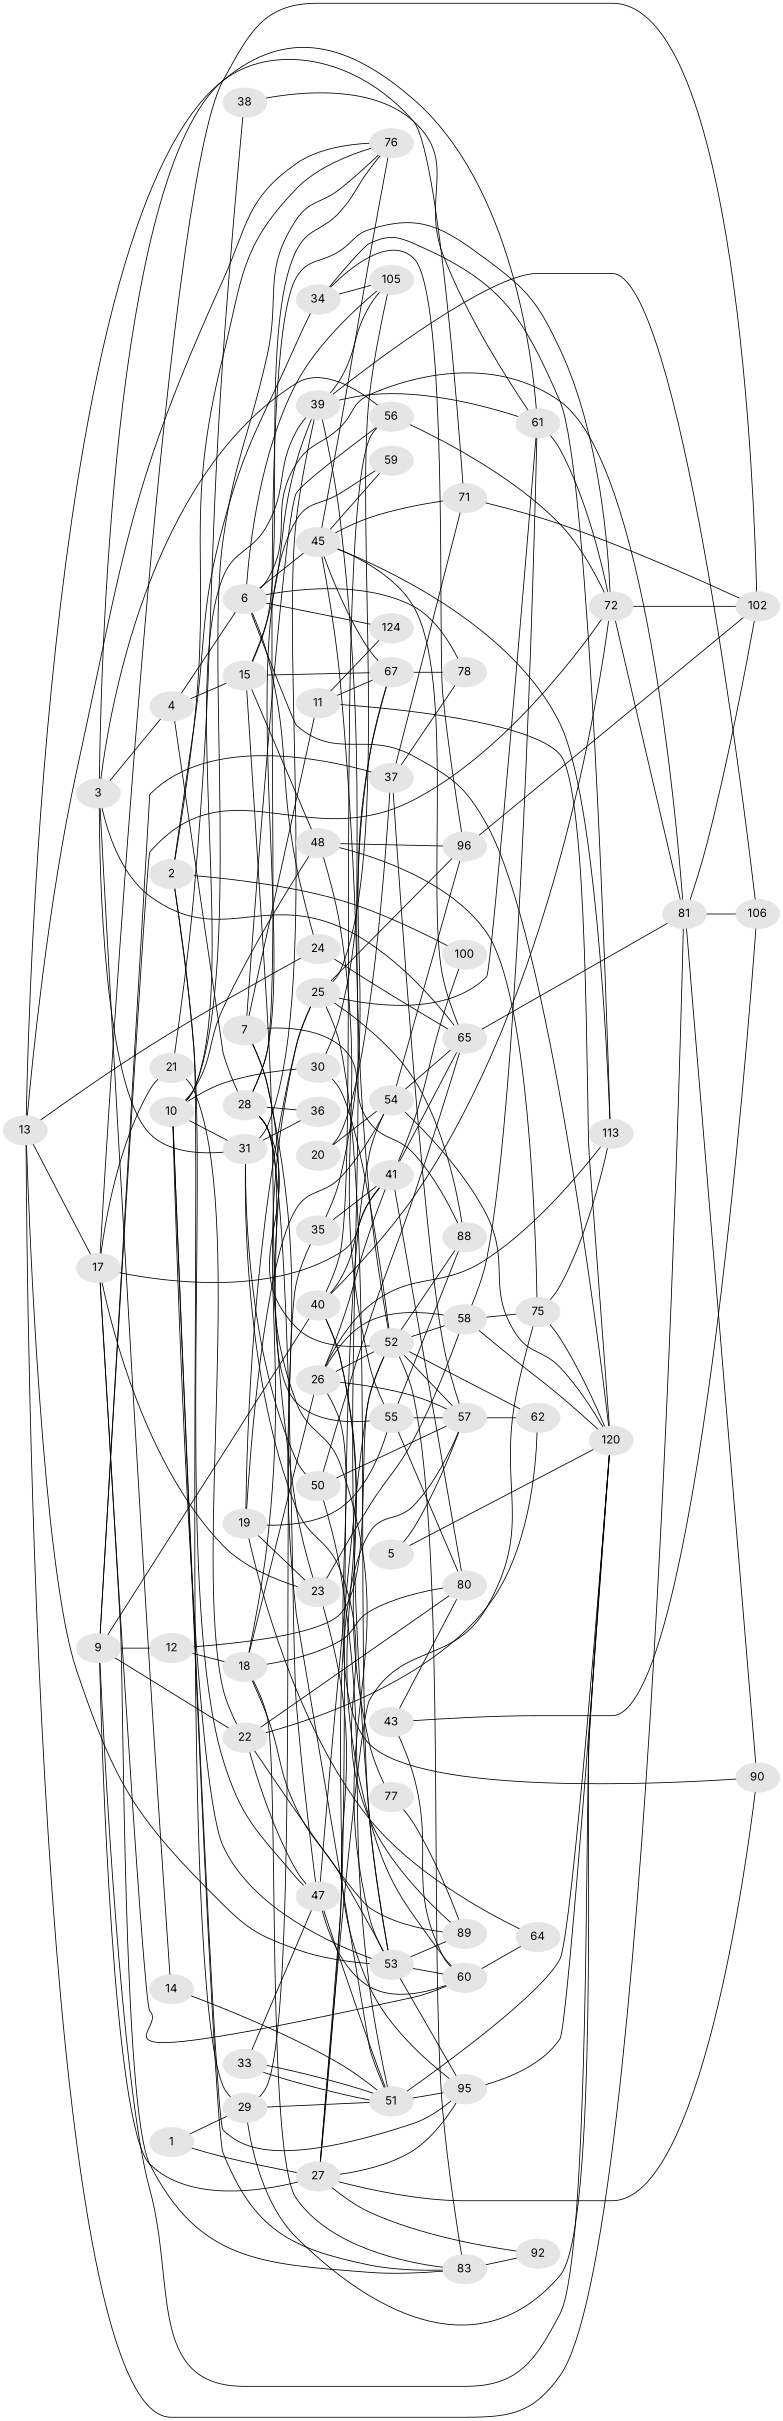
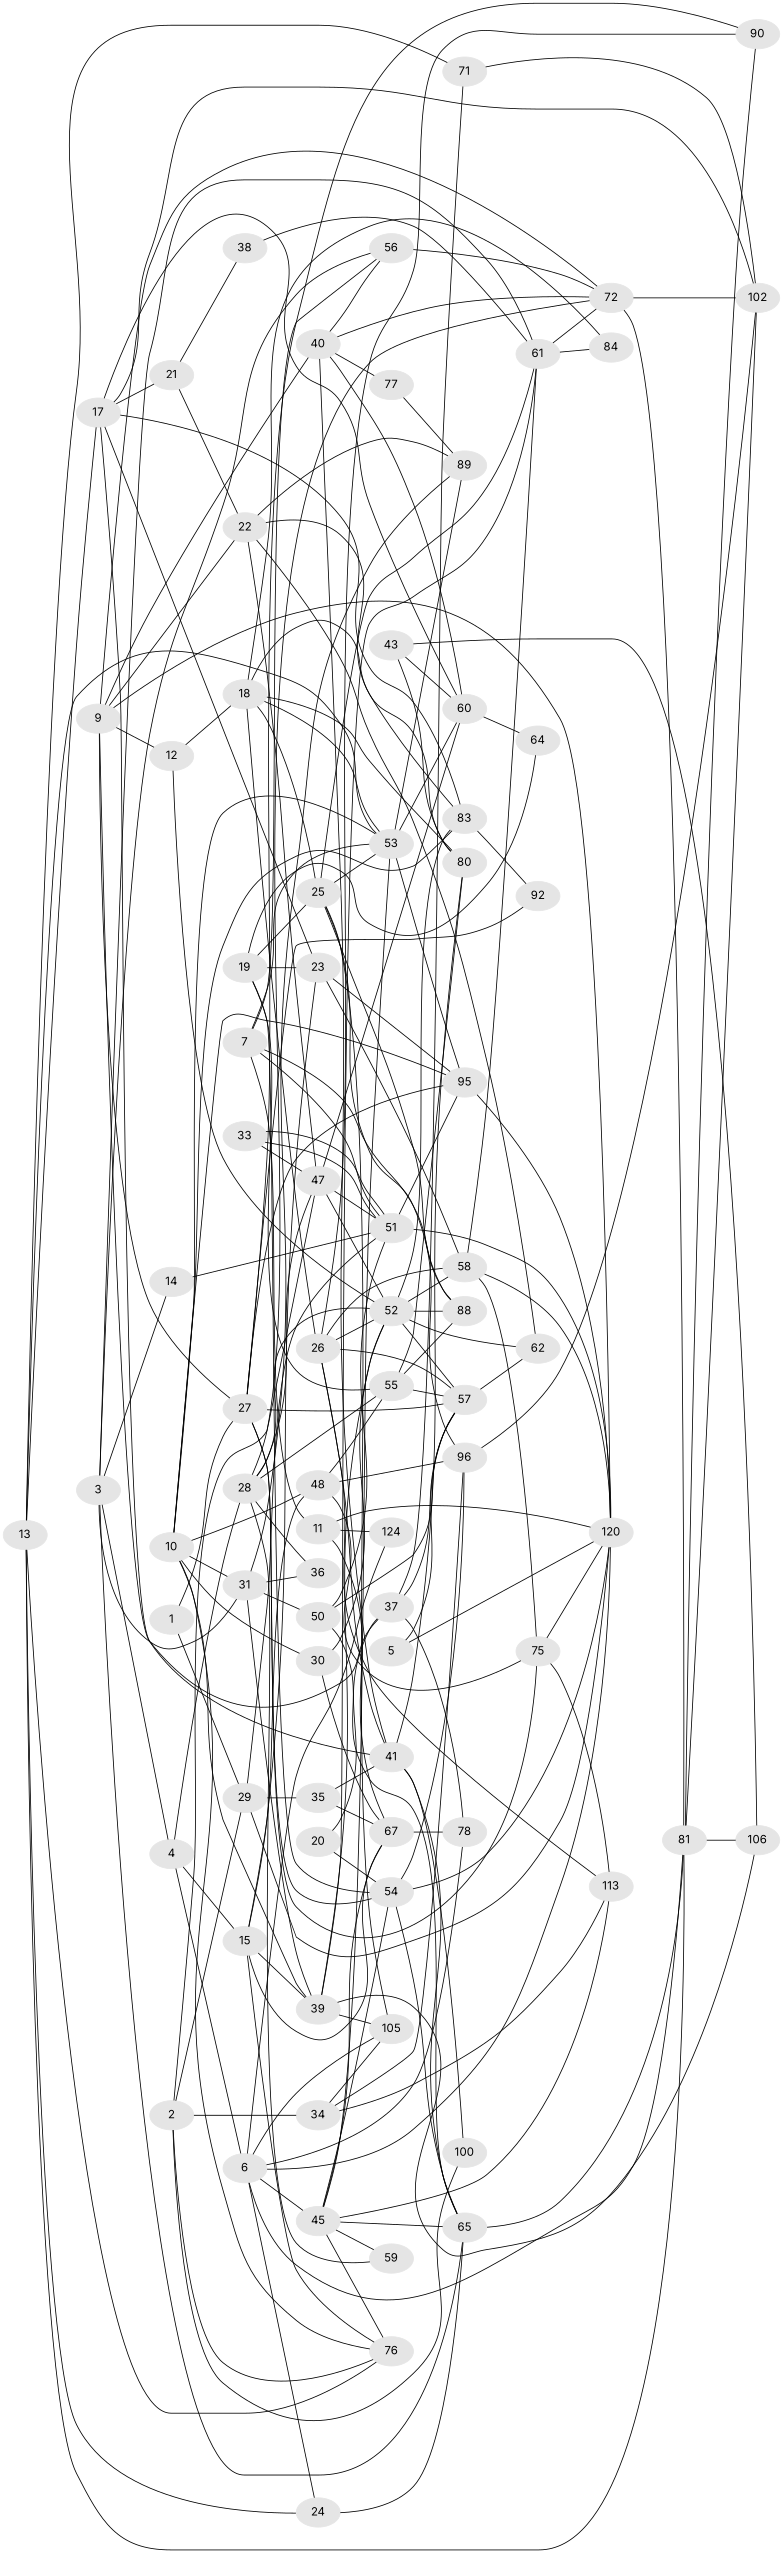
none -> (611, 348)
(388, 512) -> (358, 2057)
